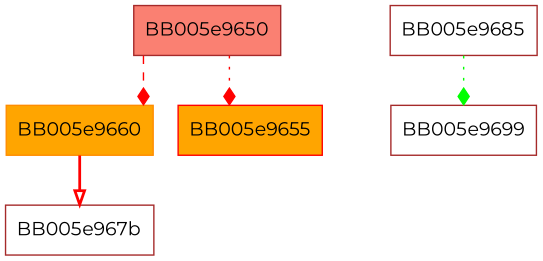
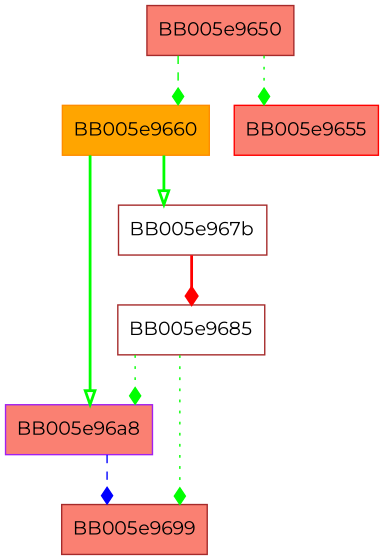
(143, 72) -> (178, 72)
(229, 72) -> (264, 72)
(250, 130) -> (306, 130)
(464, 130) -> (134, 529)
(80, 173) -> (164, 173)
none -> (192, 272)
none -> (79, 430)
